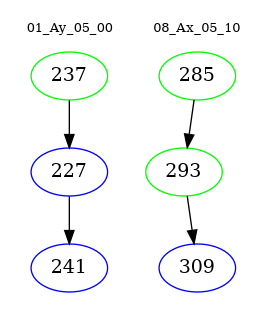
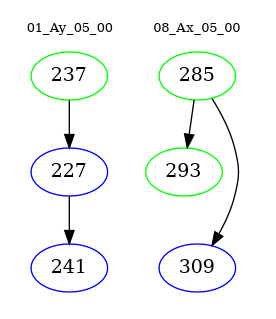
(197, 29) -> (197, 29)
(190, 213) -> (238, 165)
